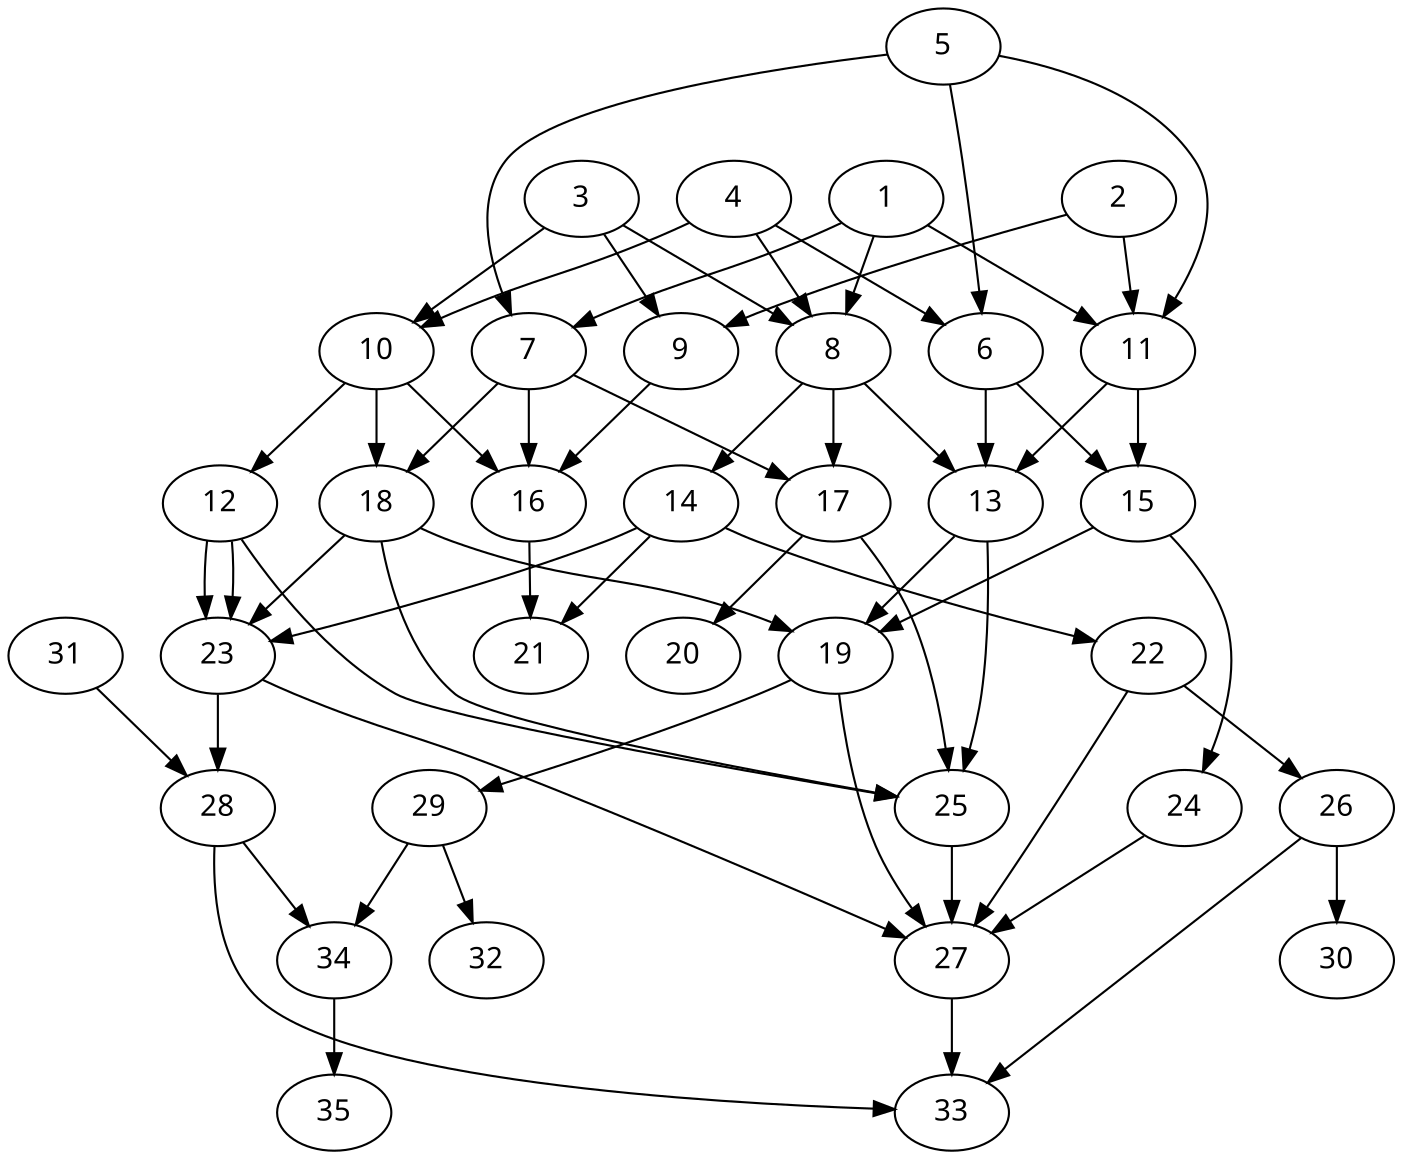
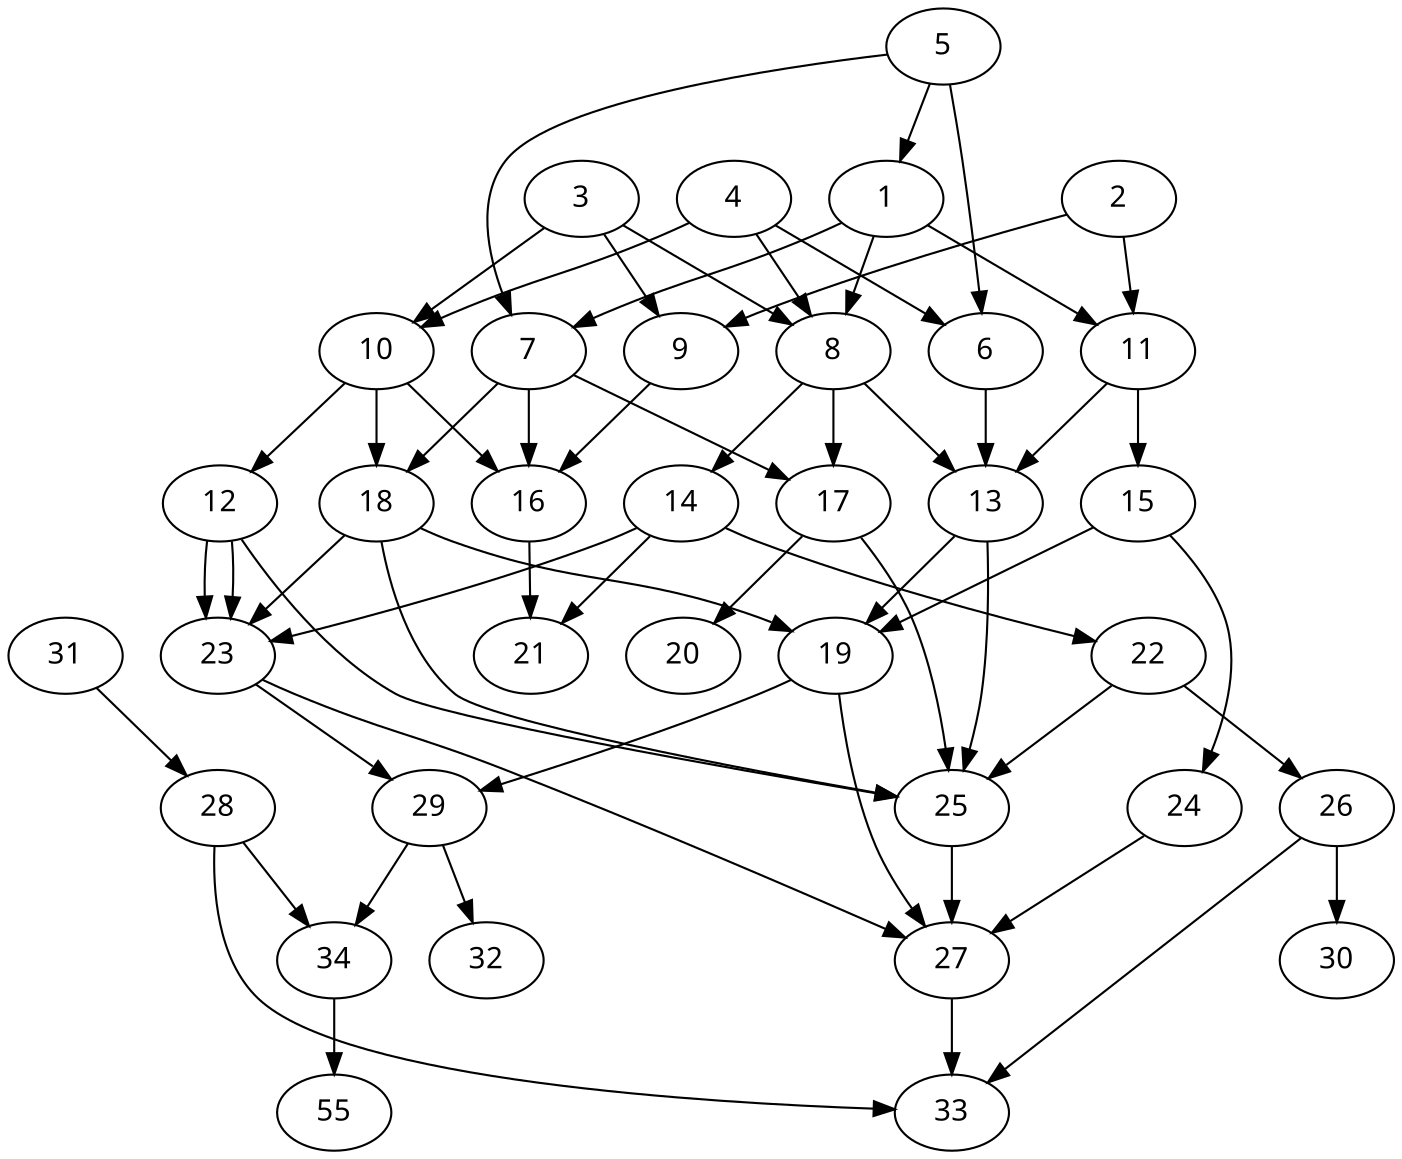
(1168, 130) -> (919, 112)
(1052, 418) -> none
(218, 722) -> (314, 725)
(1058, 800) -> (1059, 725)
(334, 1113) -> (334, 1113)
